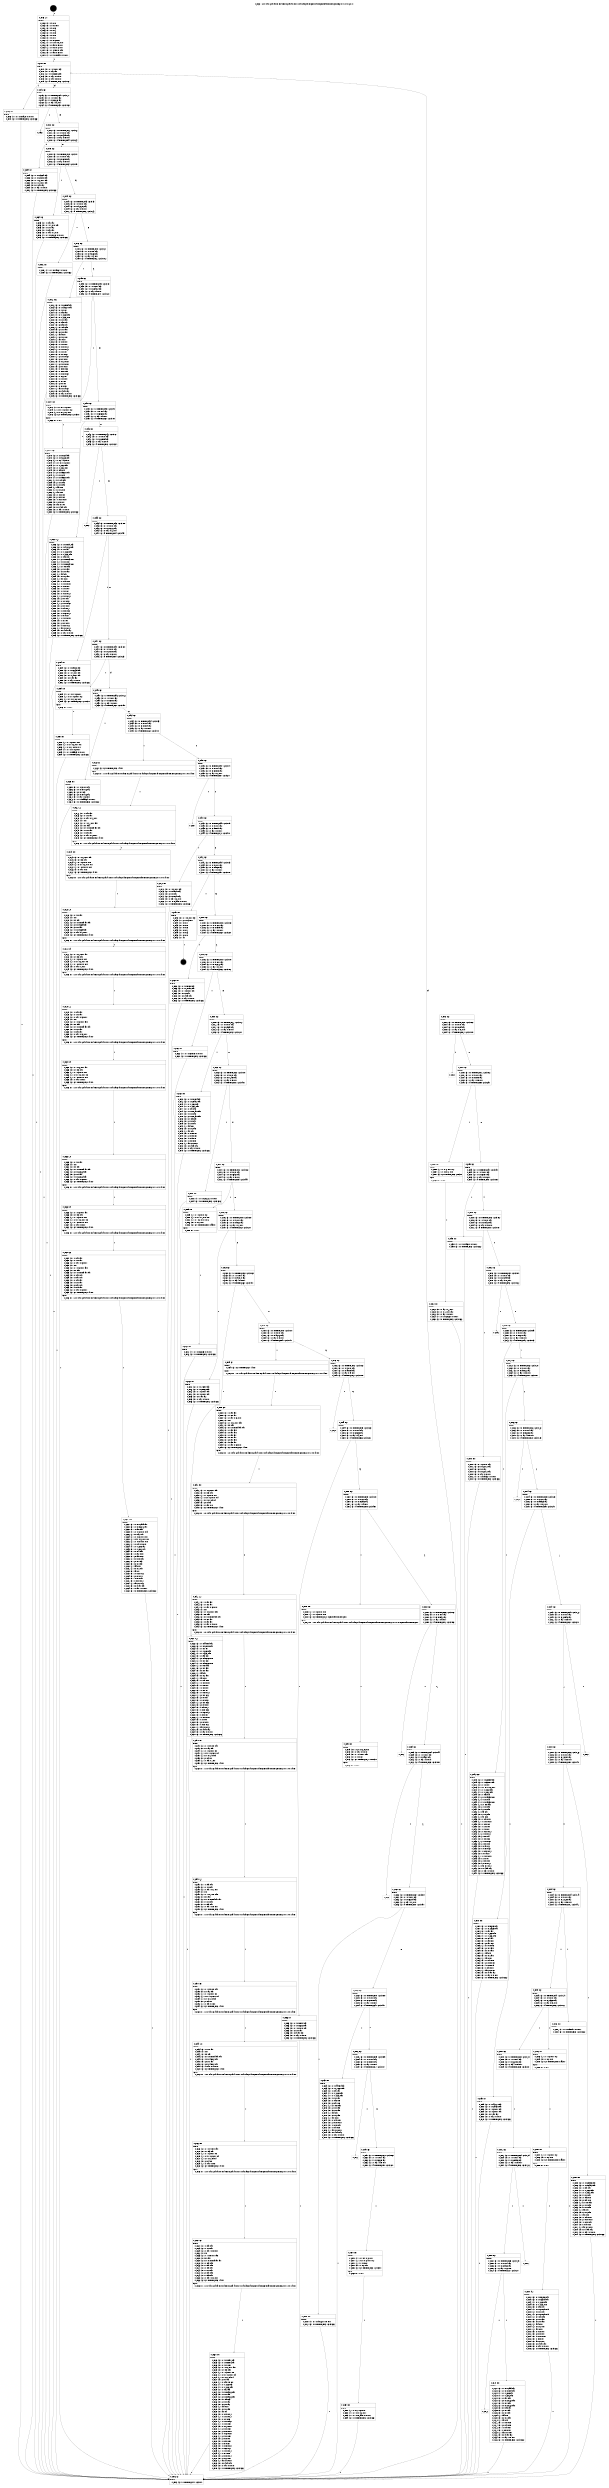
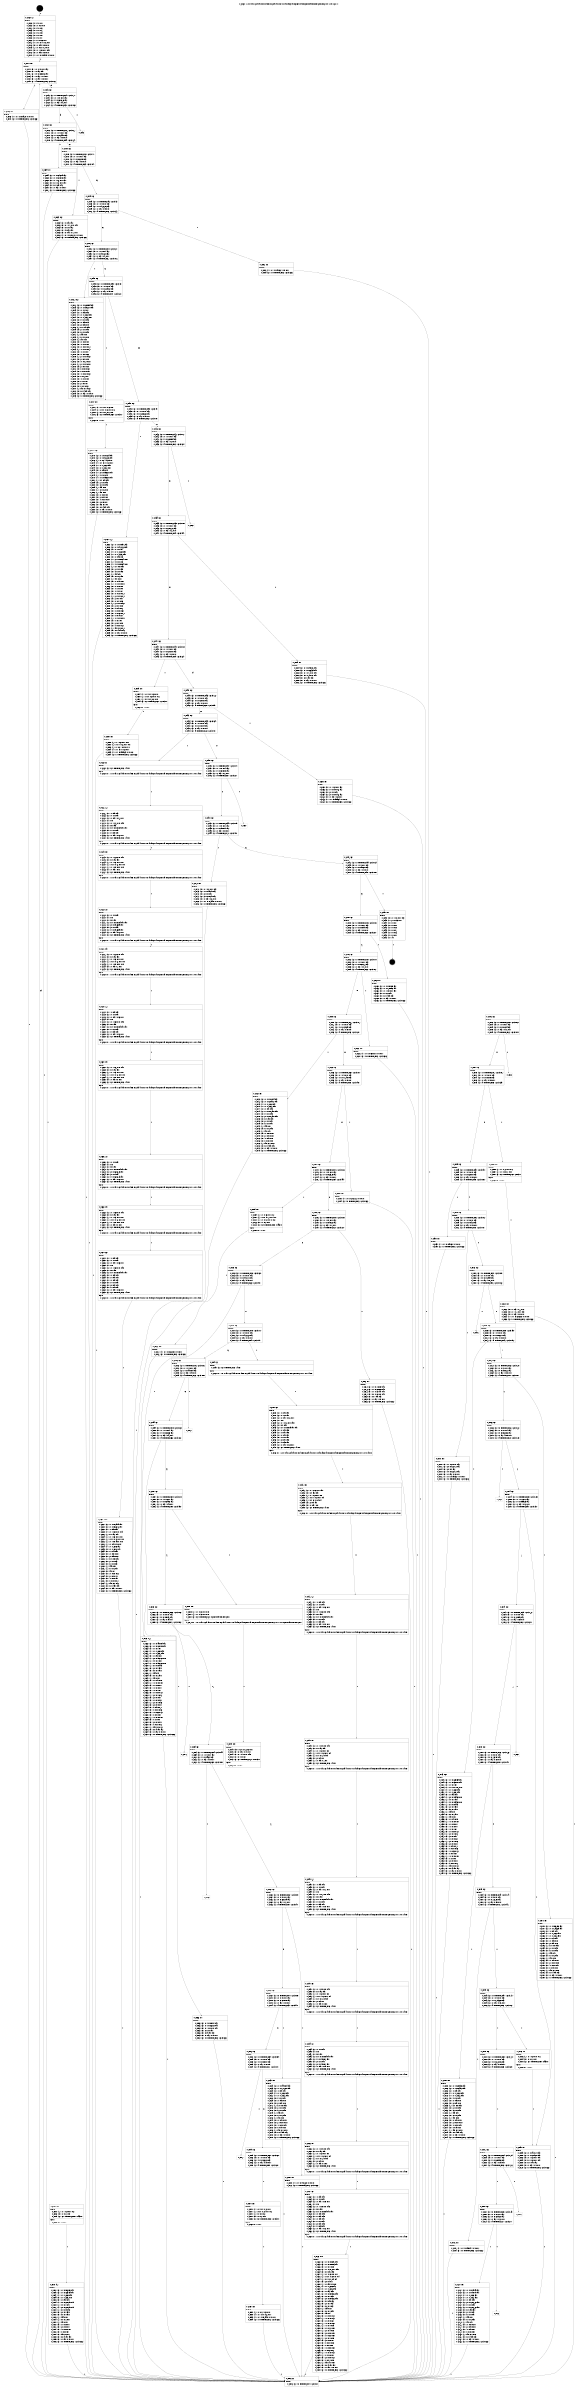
(549, 2108) -> (533, 2107)
